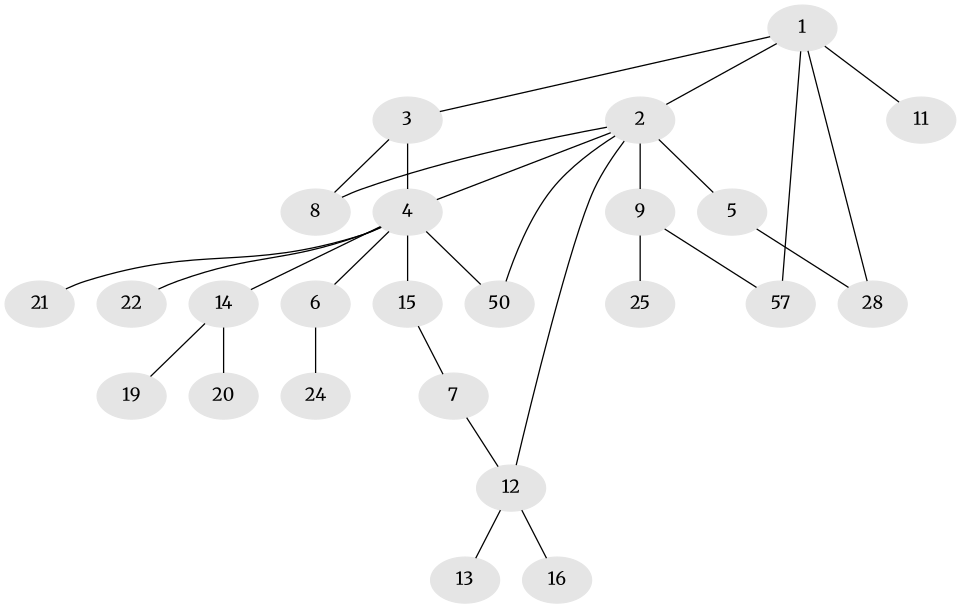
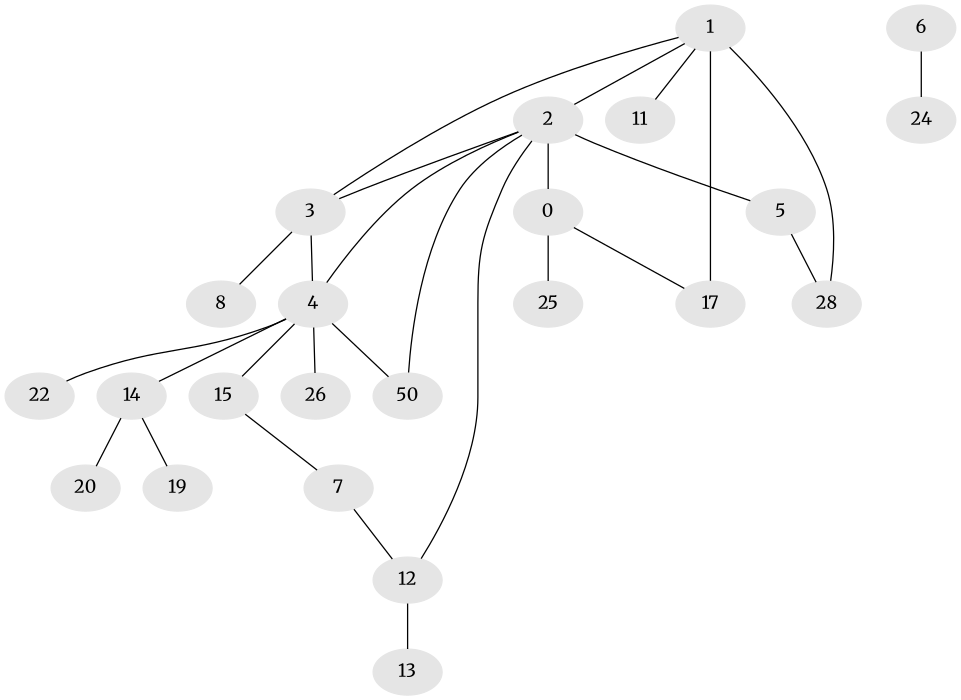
(473, 156) -> (428, 164)
(640, 212) -> (548, 212)
(362, 258) -> none
(40, 304) -> (316, 396)
(781, 304) -> (710, 304)
(557, 580) -> none
